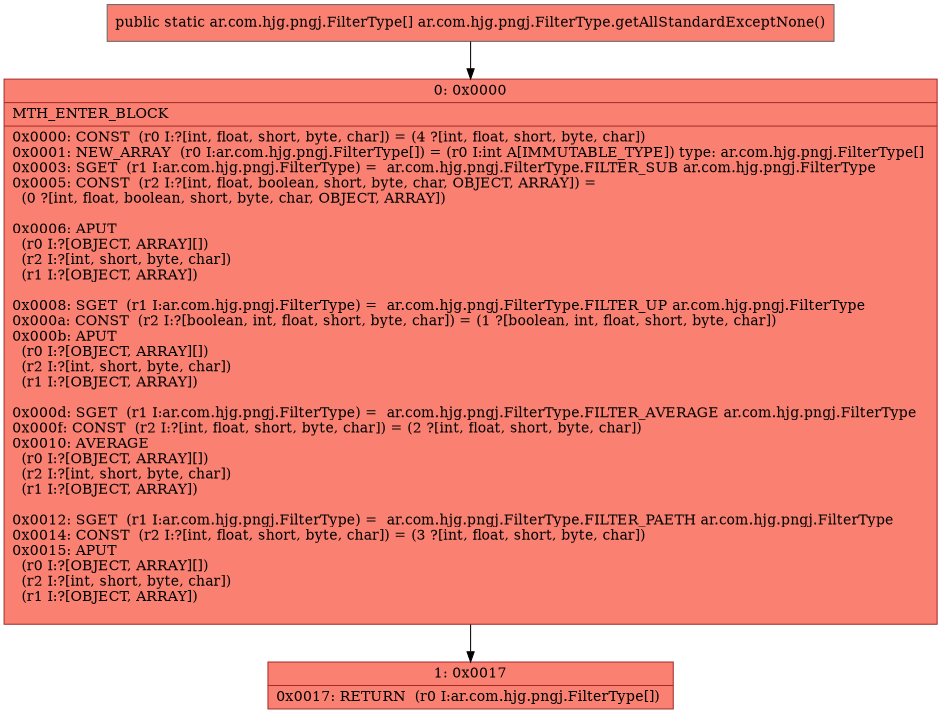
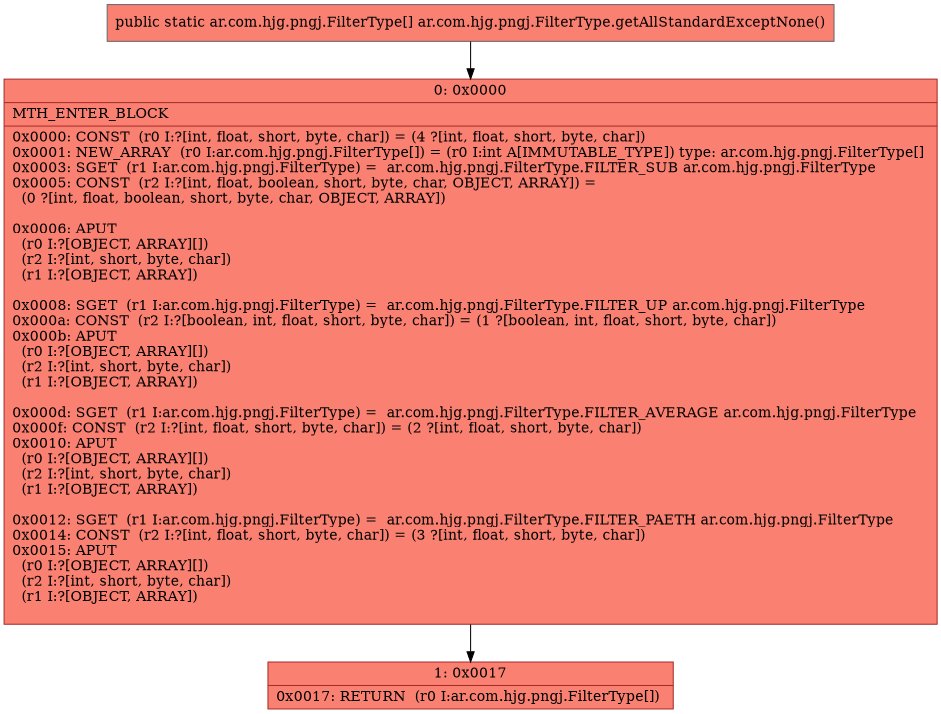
(86, 444) -> (69, 444)
